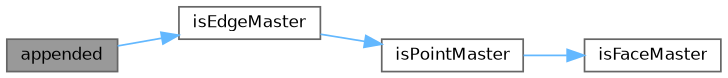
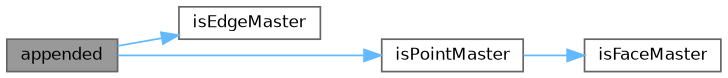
(343, 38) -> (241, 55)
